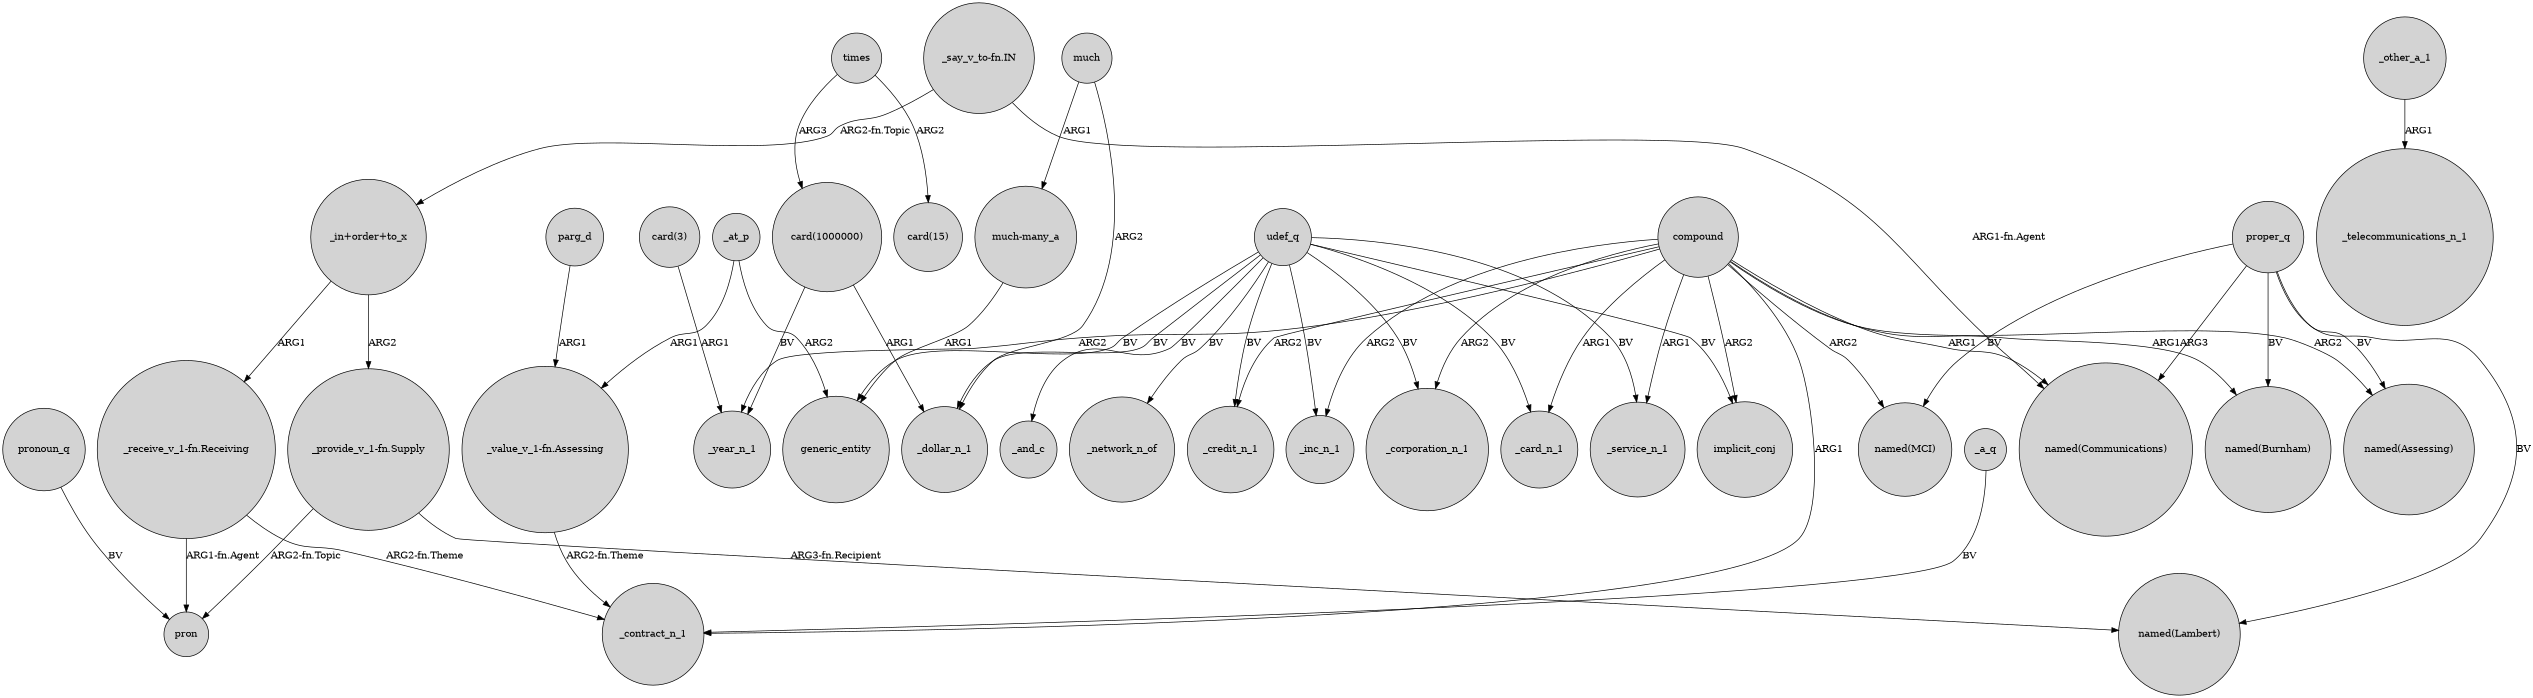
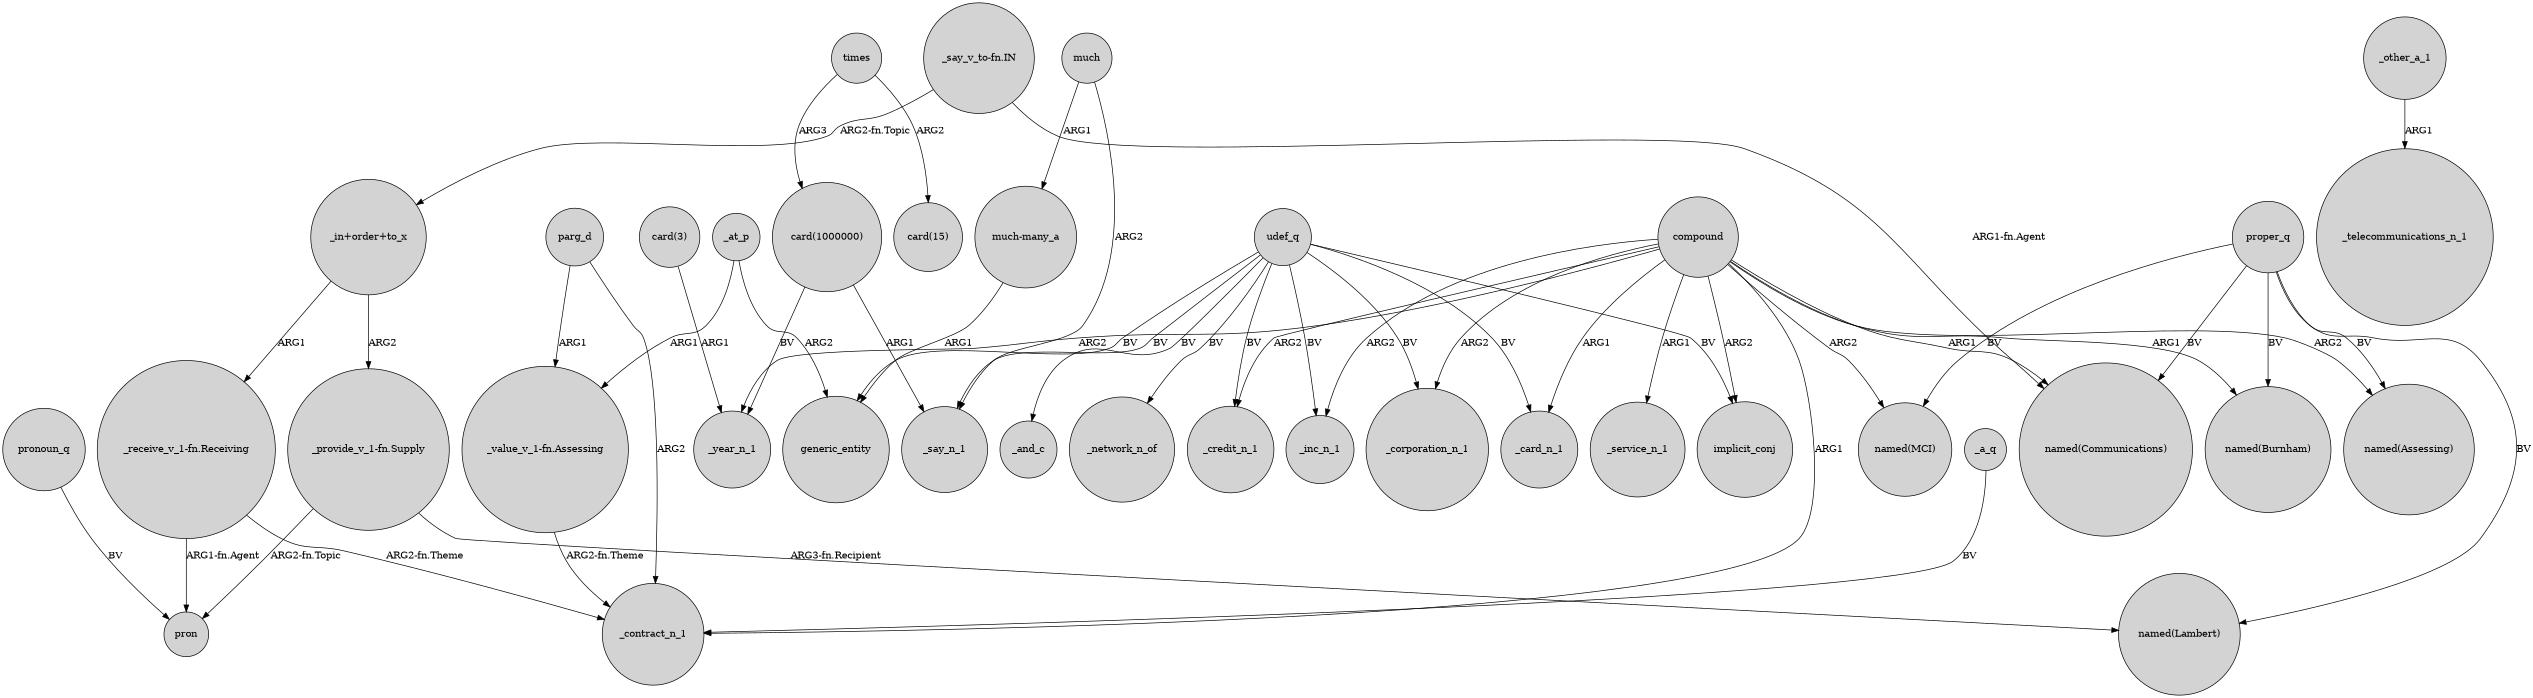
(1510, 274) -> none
(2194, 343) -> (2194, 343)
none -> (655, 410)
(945, 450) -> (945, 450)
